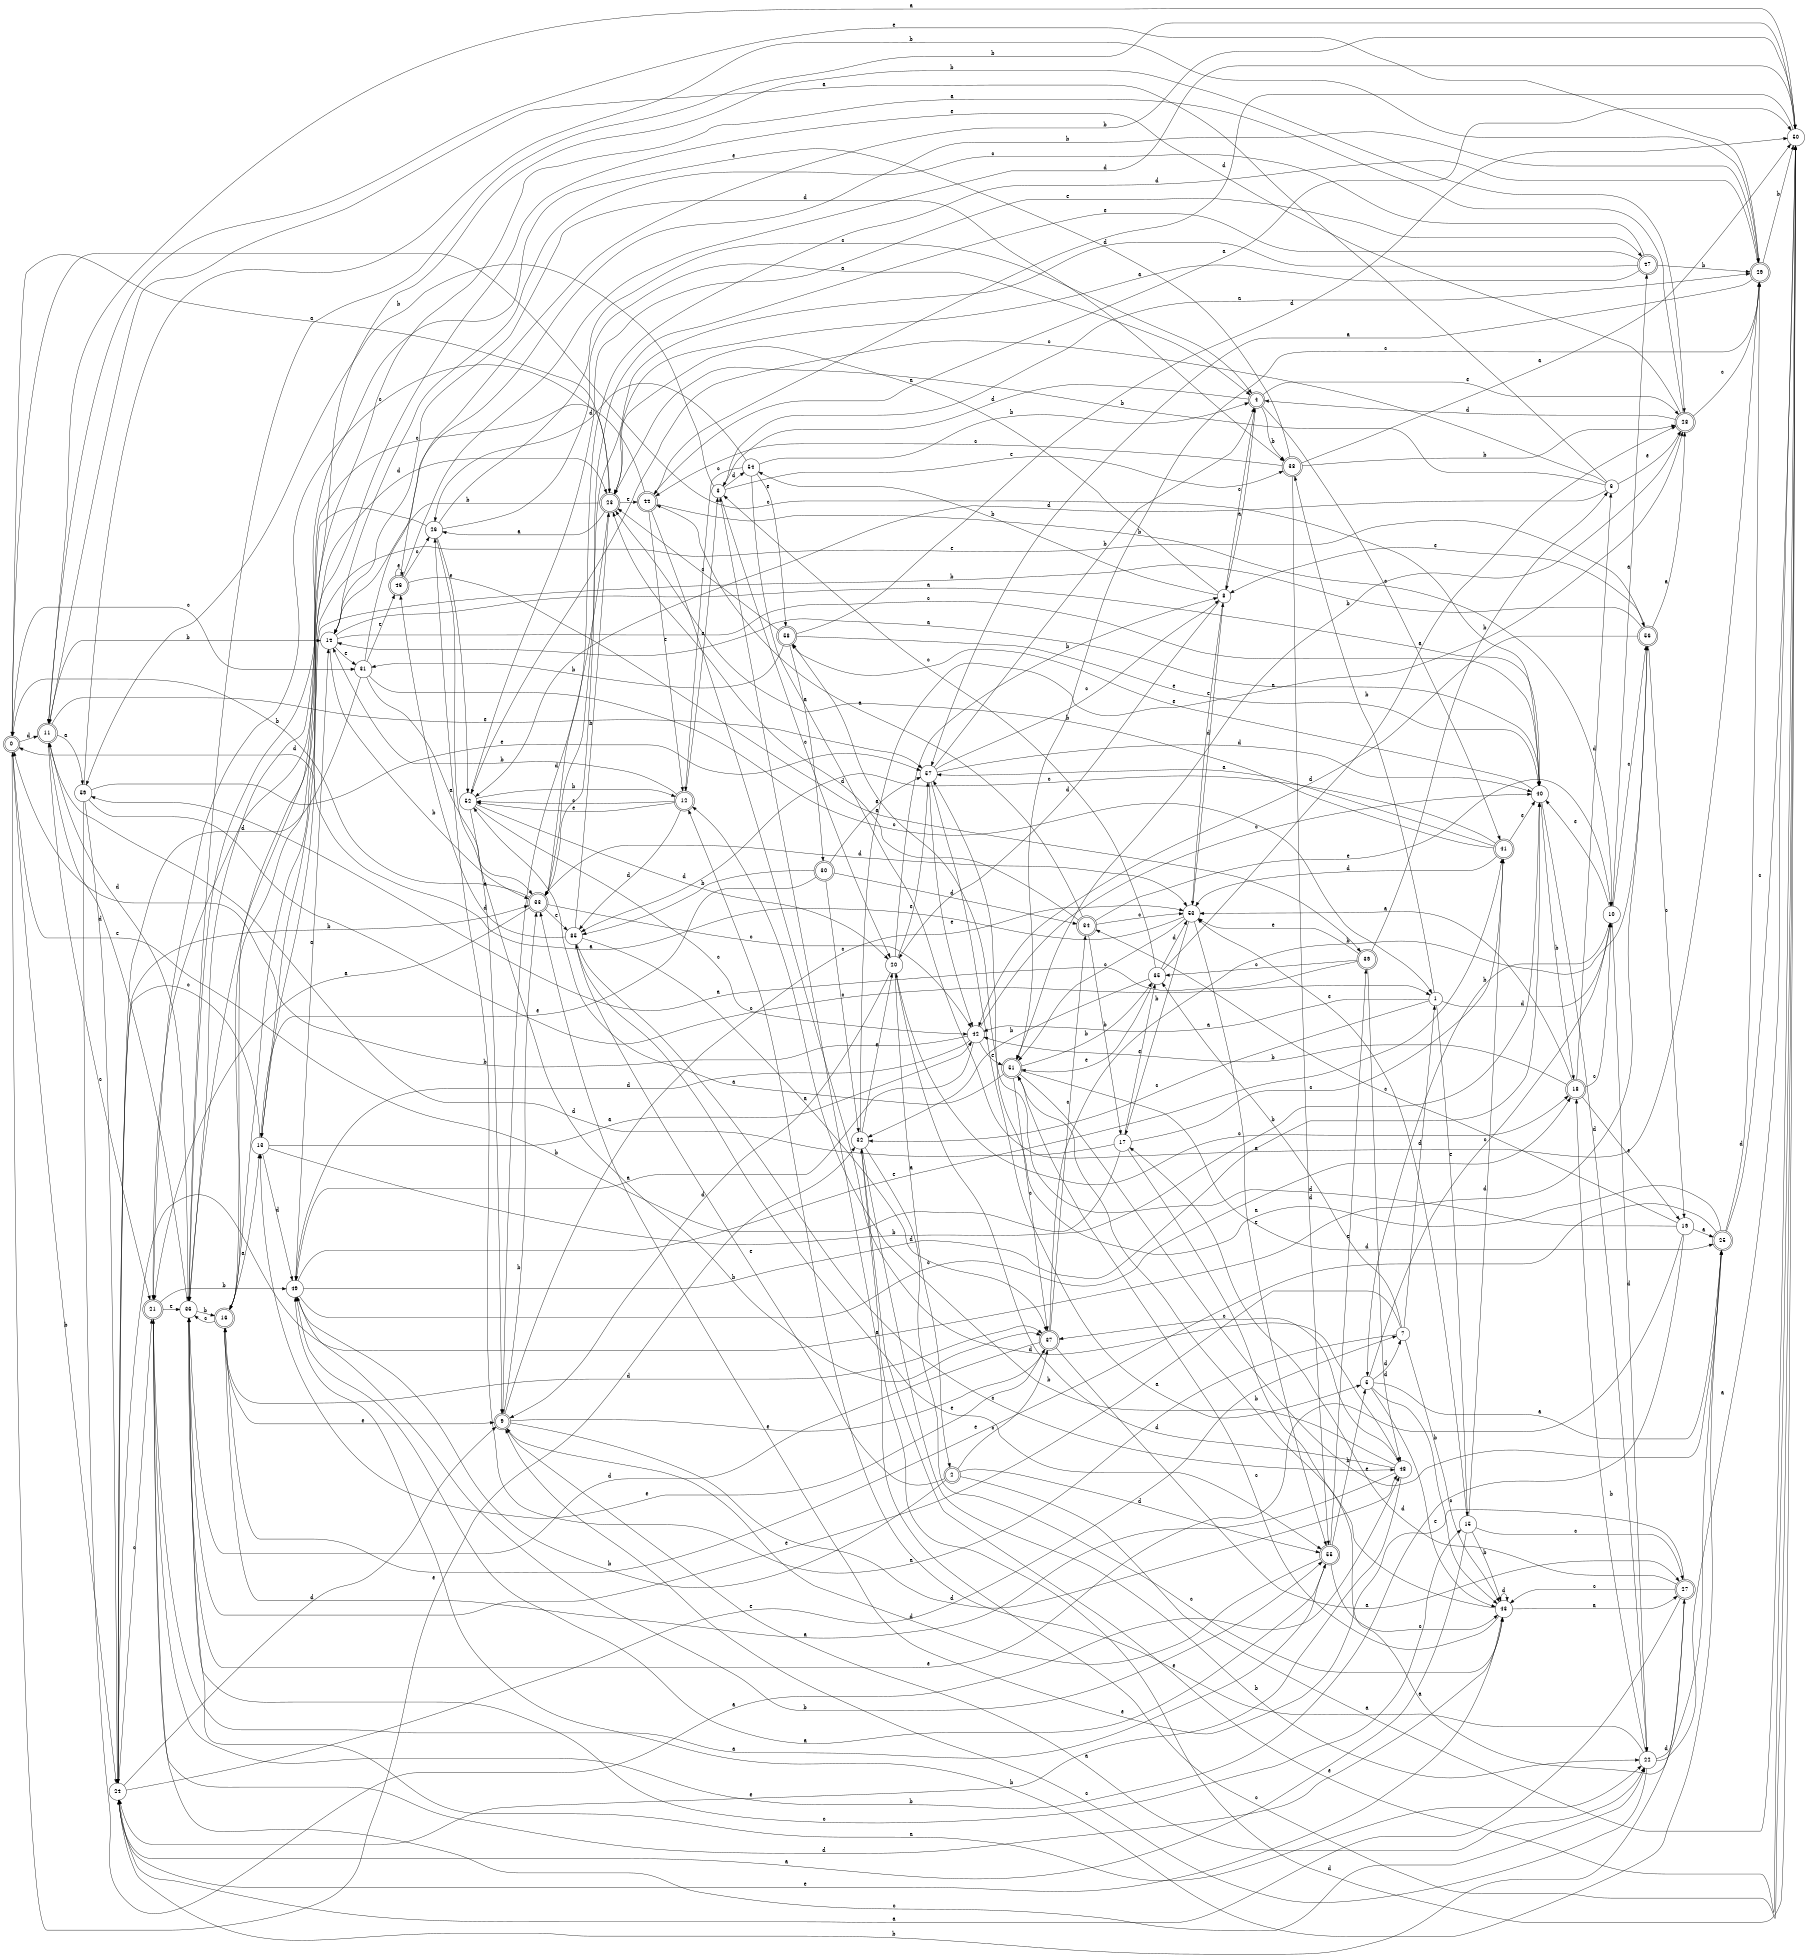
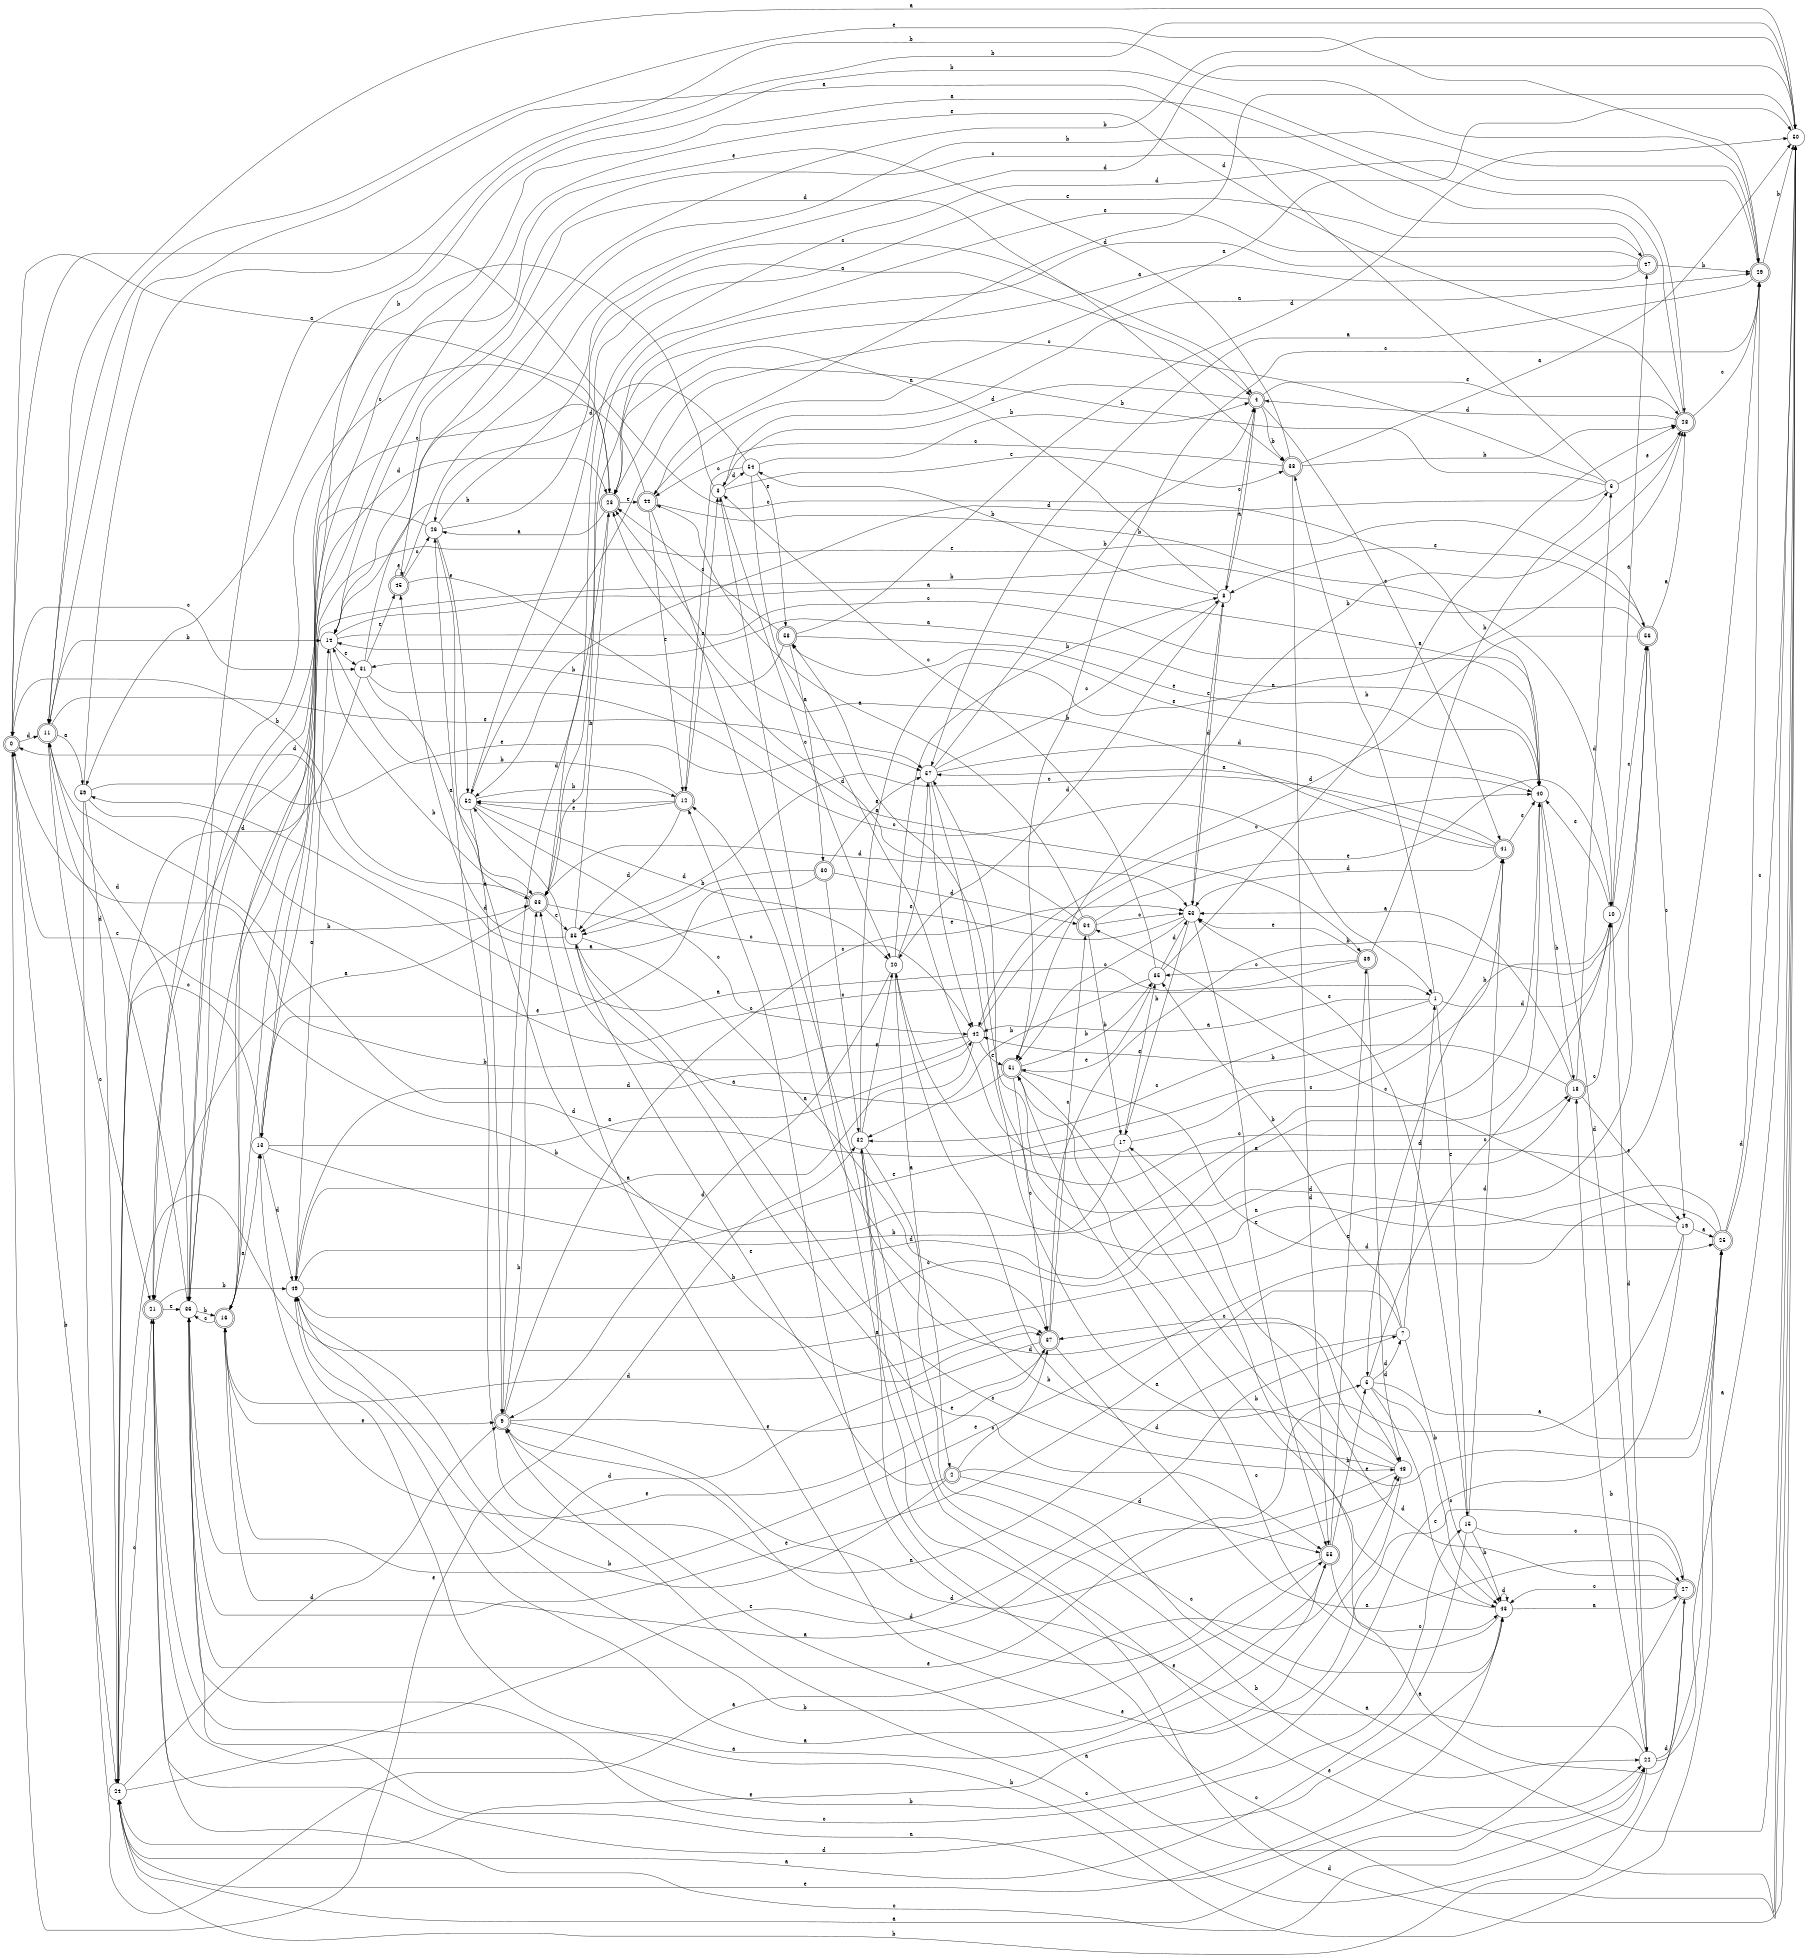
(399, 586) -> (399, 586)
